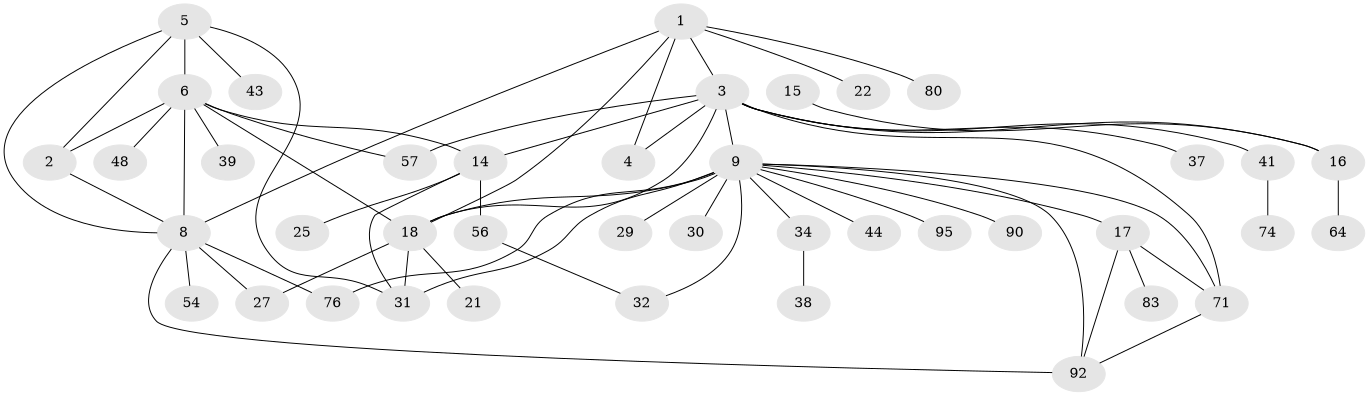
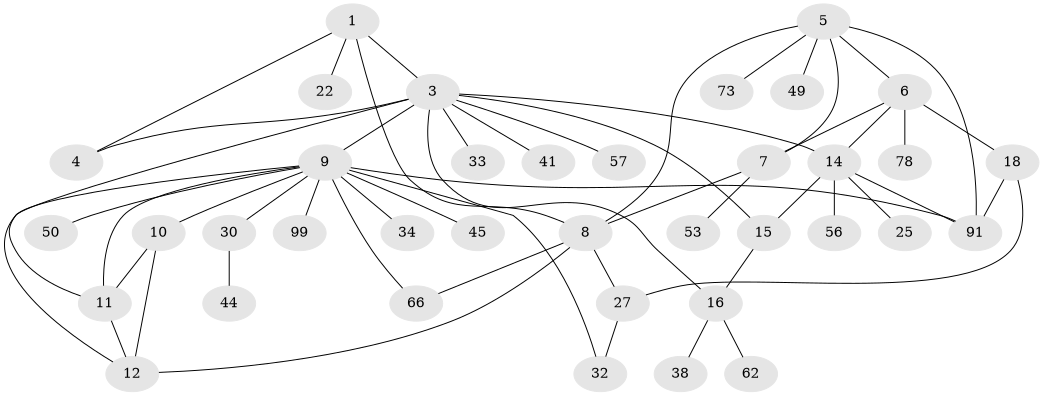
(255, 92) -> (727, 92)
none -> (797, 92)
(934, 92) -> none
(285, 131) -> none
(555, 150) -> none
(50, 163) -> (764, 163)
(120, 163) -> (905, 163)
(184, 163) -> none
(228, 163) -> none
(1197, 163) -> (478, 163)
(573, 197) -> none
none -> (799, 198)
(805, 198) -> (229, 268)
(593, 206) -> (617, 130)
(625, 233) -> (300, 233)
none -> (693, 233)
(945, 233) -> (478, 233)
(1015, 233) -> (51, 233)
(1123, 233) -> (159, 233)
(1268, 233) -> none
(1338, 233) -> (751, 374)
(561, 268) -> (612, 339)
(804, 268) -> (698, 339)
(192, 304) -> none
(333, 304) -> (416, 304)
(403, 304) -> (975, 233)
(474, 304) -> none
(1151, 304) -> none
(1222, 304) -> (105, 304)
(1079, 374) -> (132, 374)
